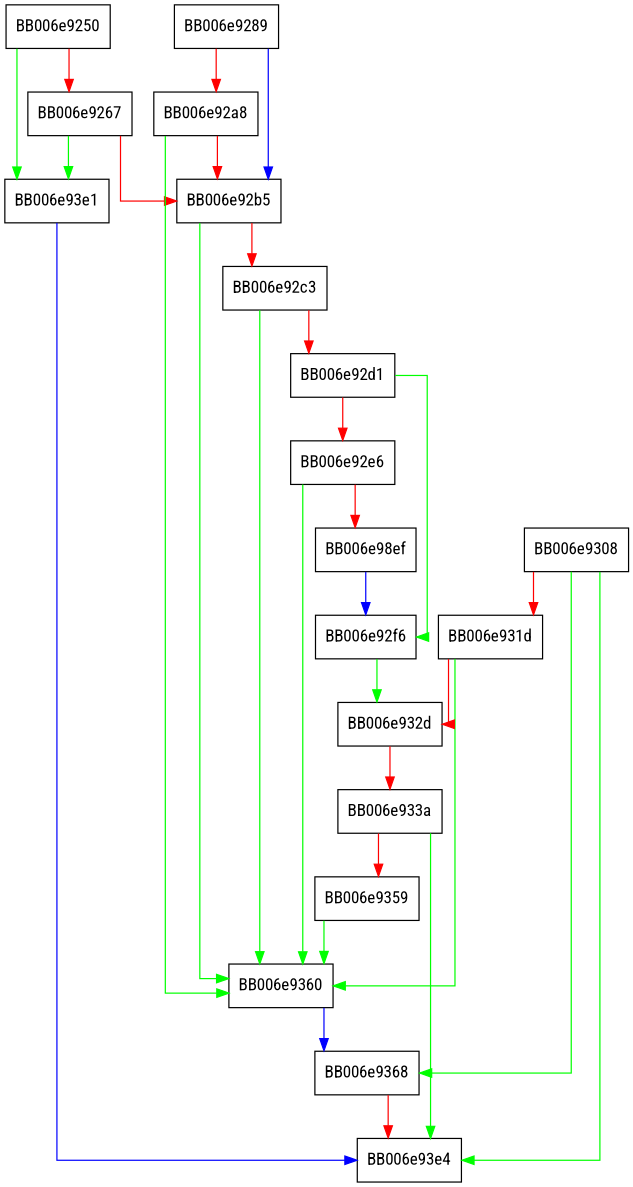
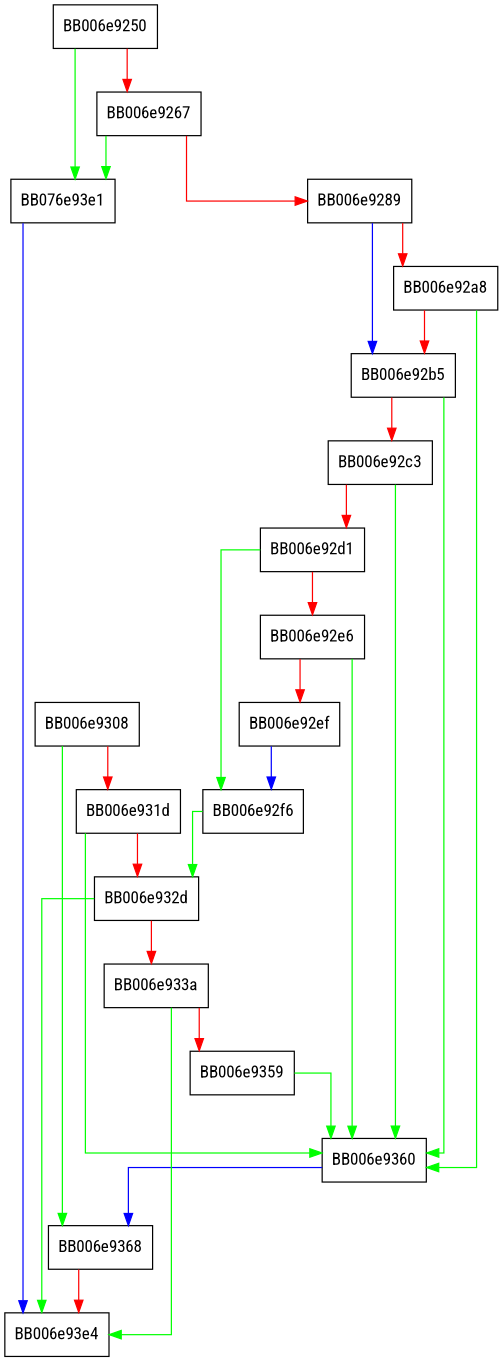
(121, 190) -> (208, 201)
(57, 201) -> (63, 201)
(366, 550) -> (289, 724)
(600, 929) -> (42, 1073)
